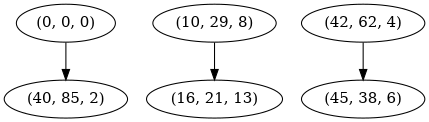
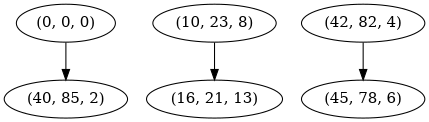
(215, 23) -> (215, 23)
(363, 23) -> (363, 23)
(363, 99) -> (363, 99)
